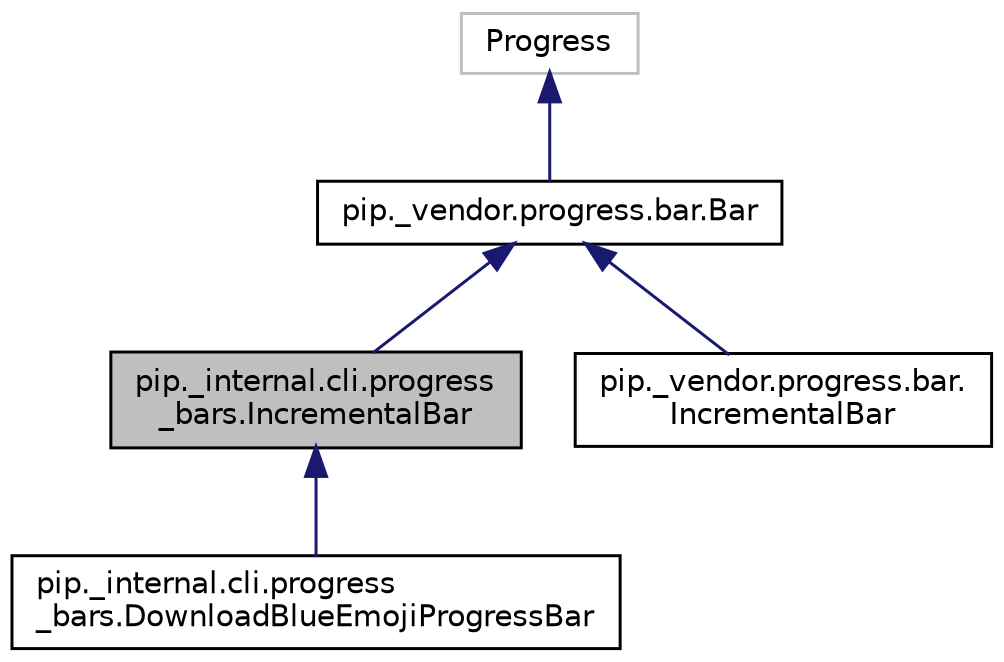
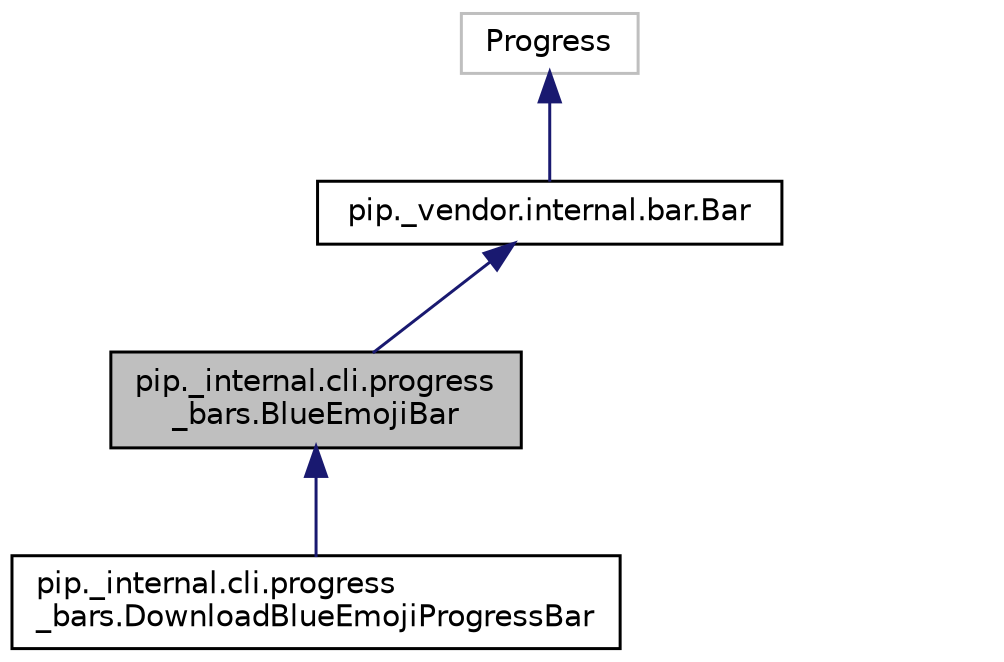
(550, 213) -> (550, 213)
(316, 400) -> (316, 400)
(783, 400) -> none
